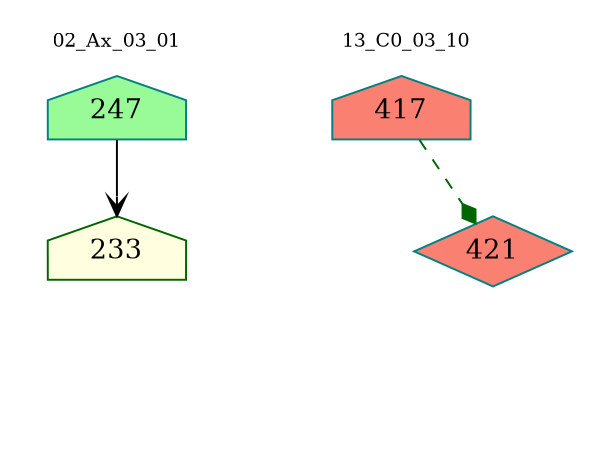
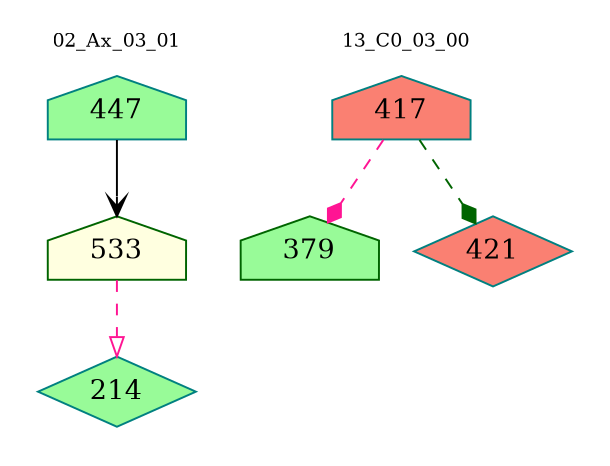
(406, 42) -> (406, 42)
(117, 111) -> (117, 111)
(117, 251) -> (117, 251)
none -> (310, 251)
none -> (117, 392)
